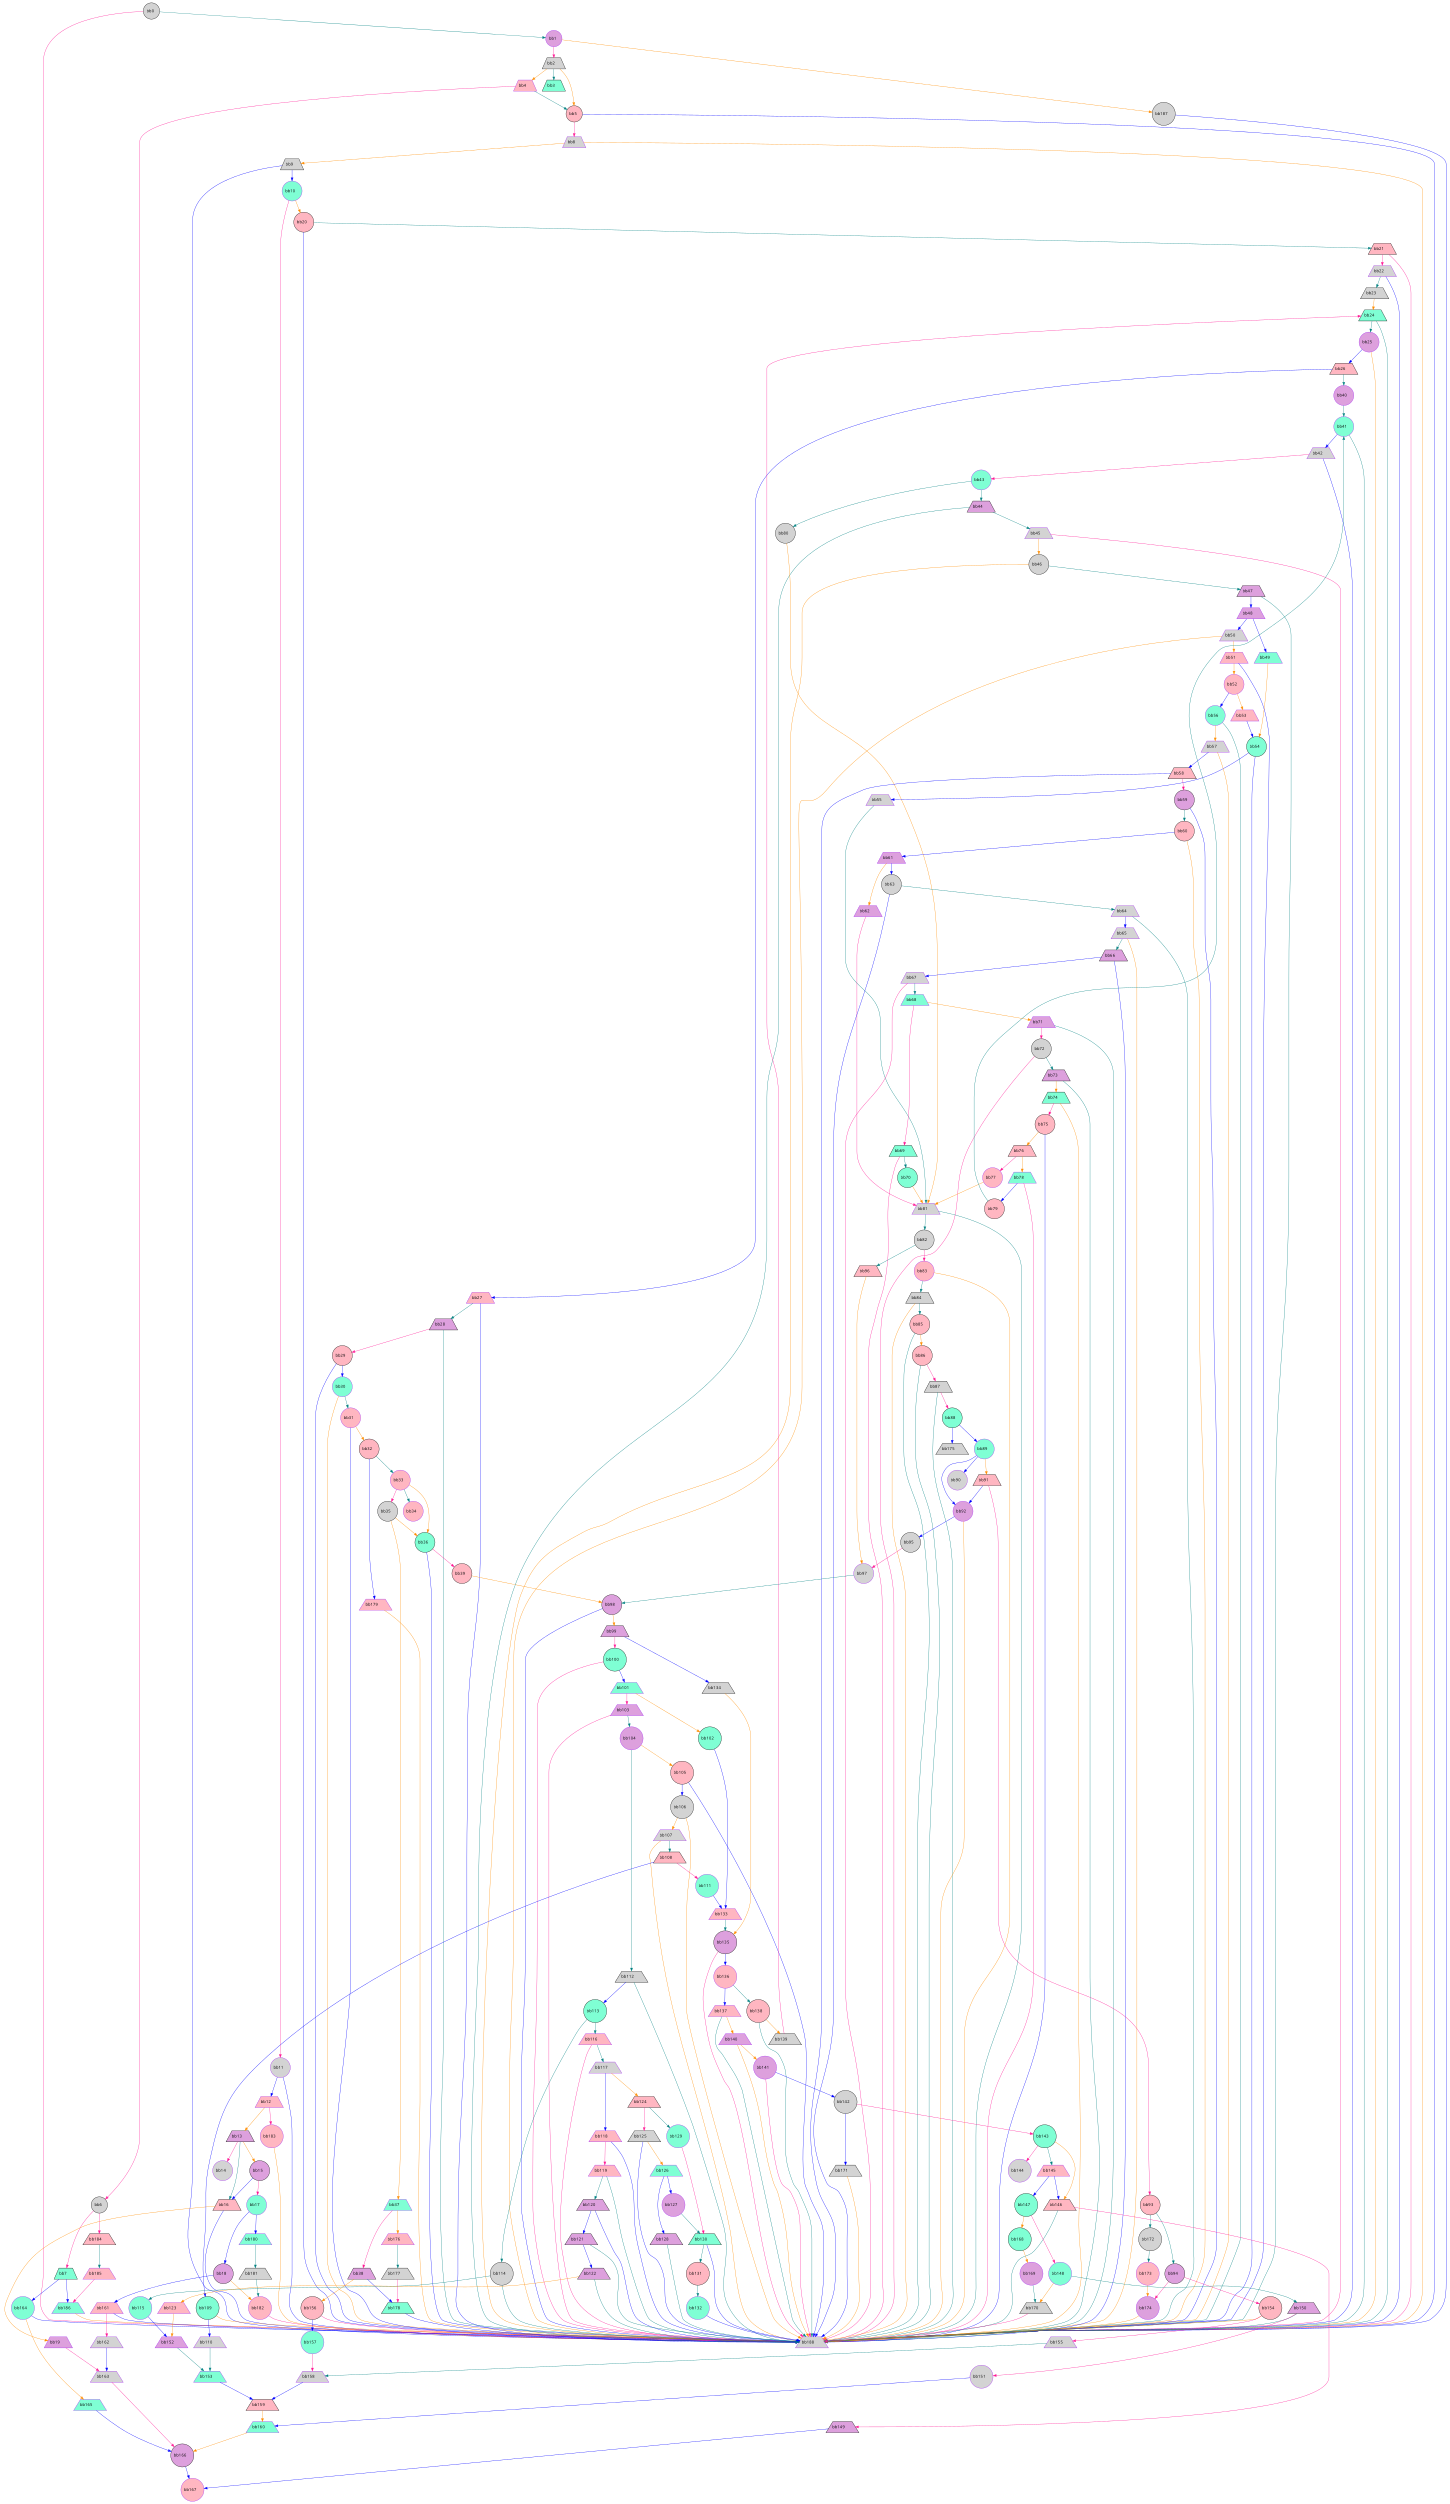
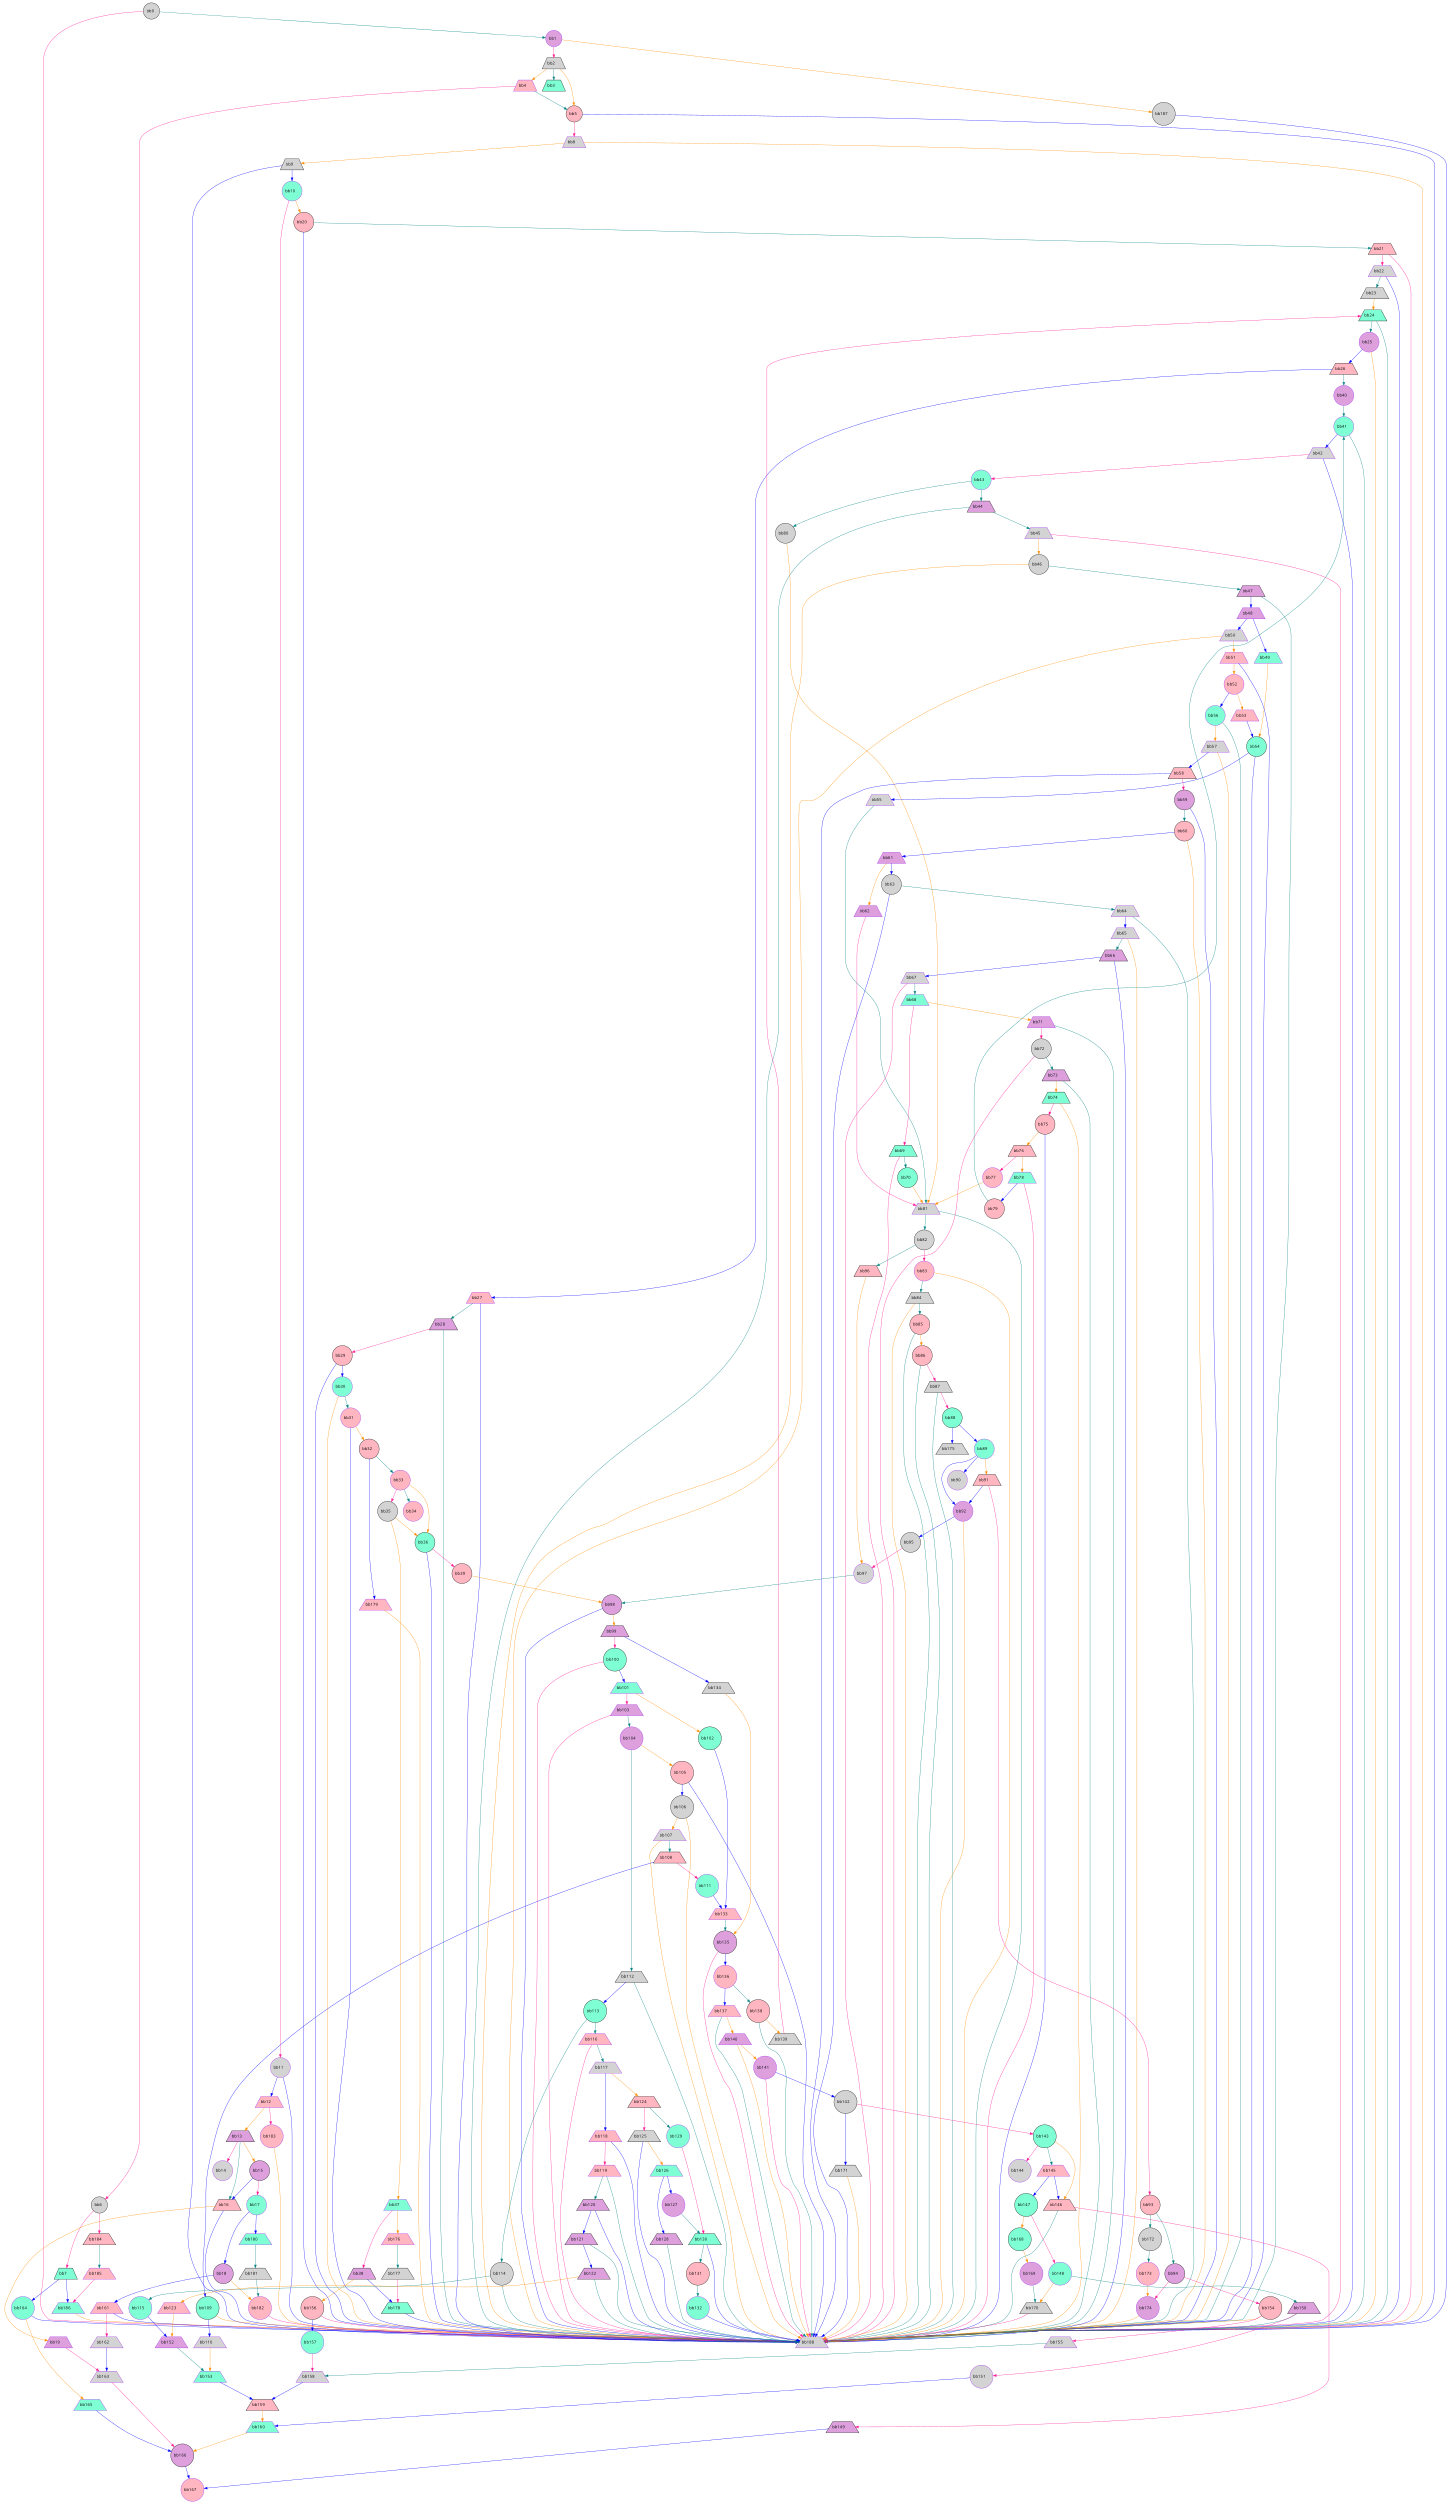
(210, 2358) -> (210, 2358)
